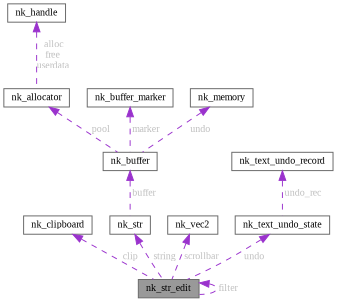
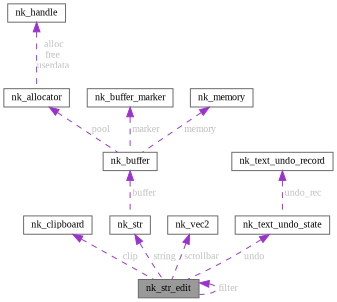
(200, 130) -> (200, 130)
